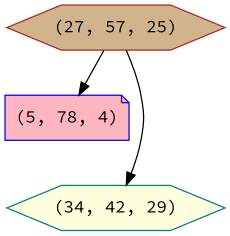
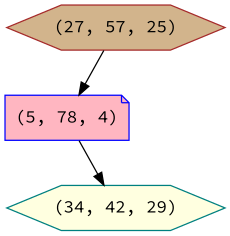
(143, 111) -> (88, 157)
